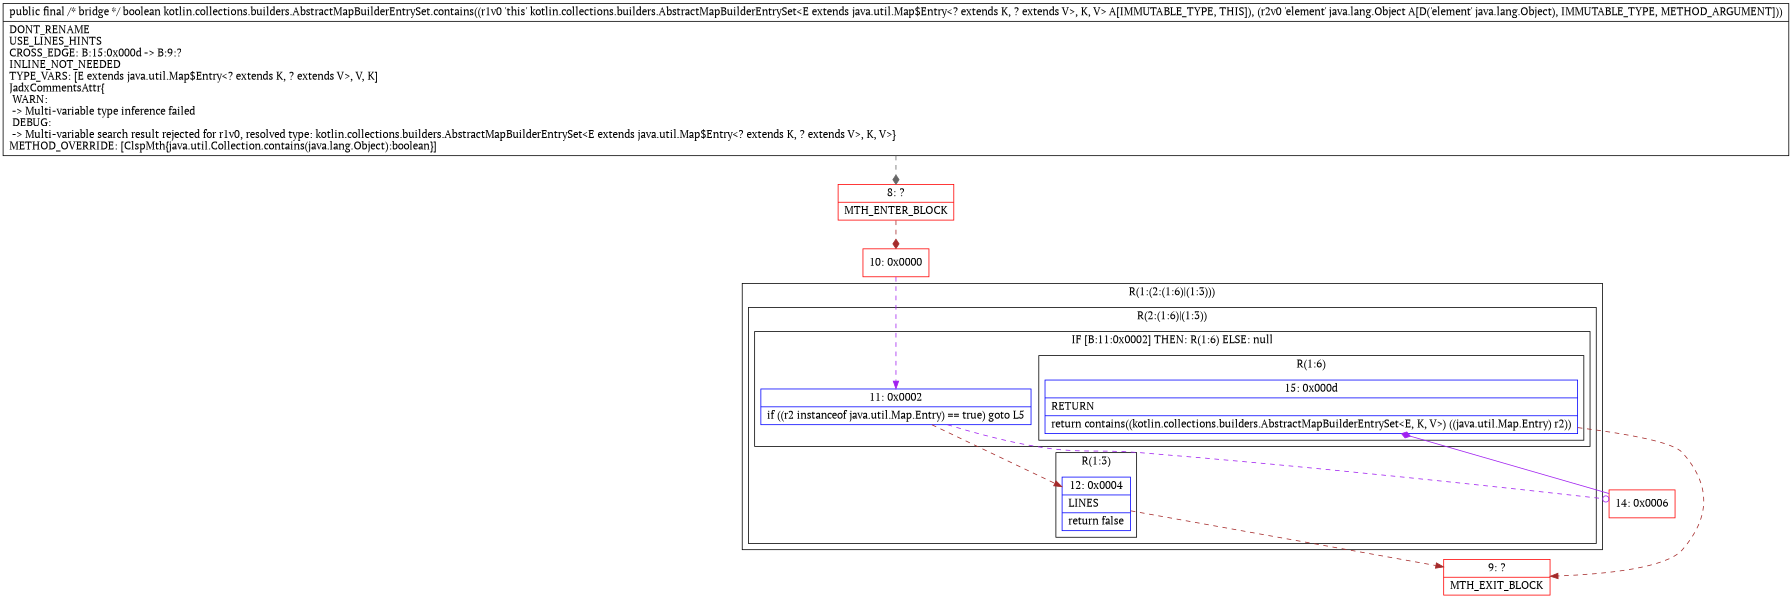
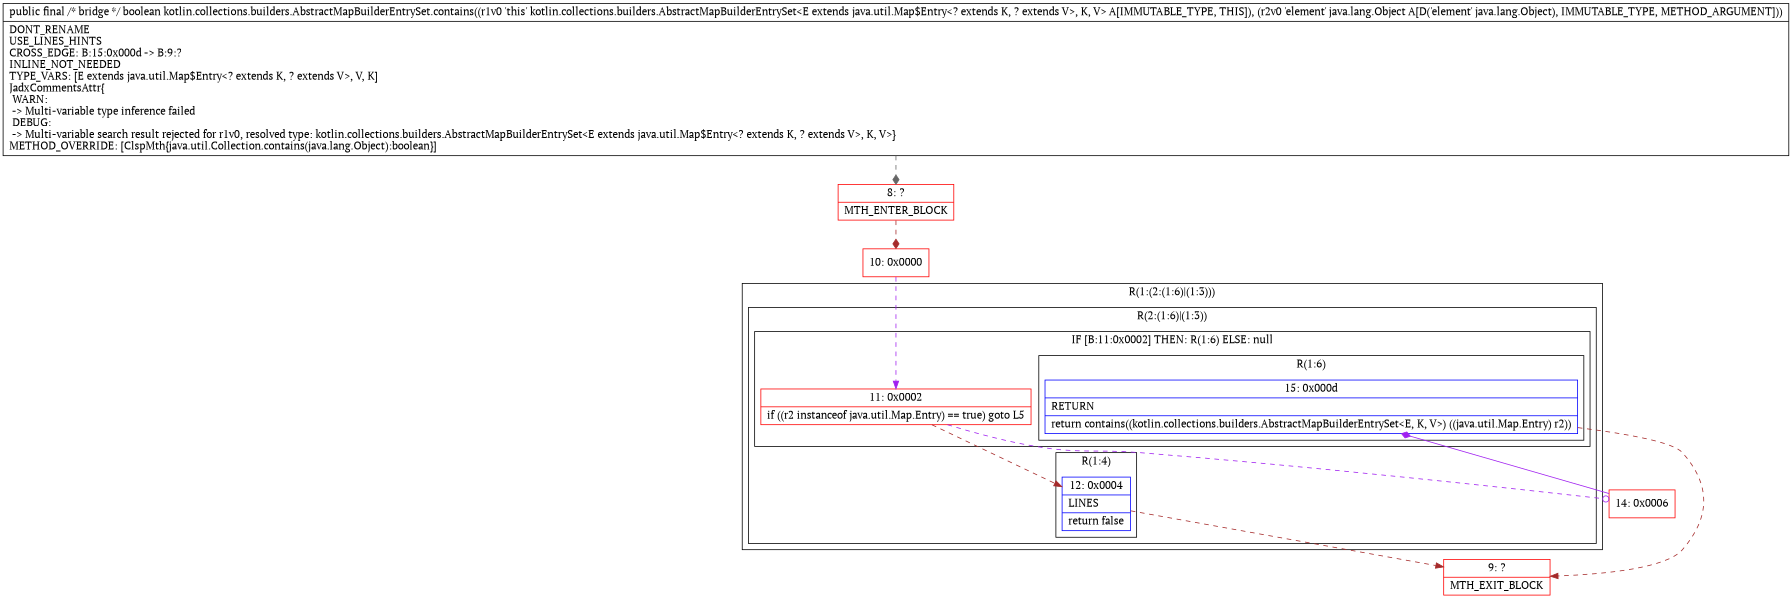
(896, 407) -> (896, 407)
(1096, 462) -> (1096, 462)
